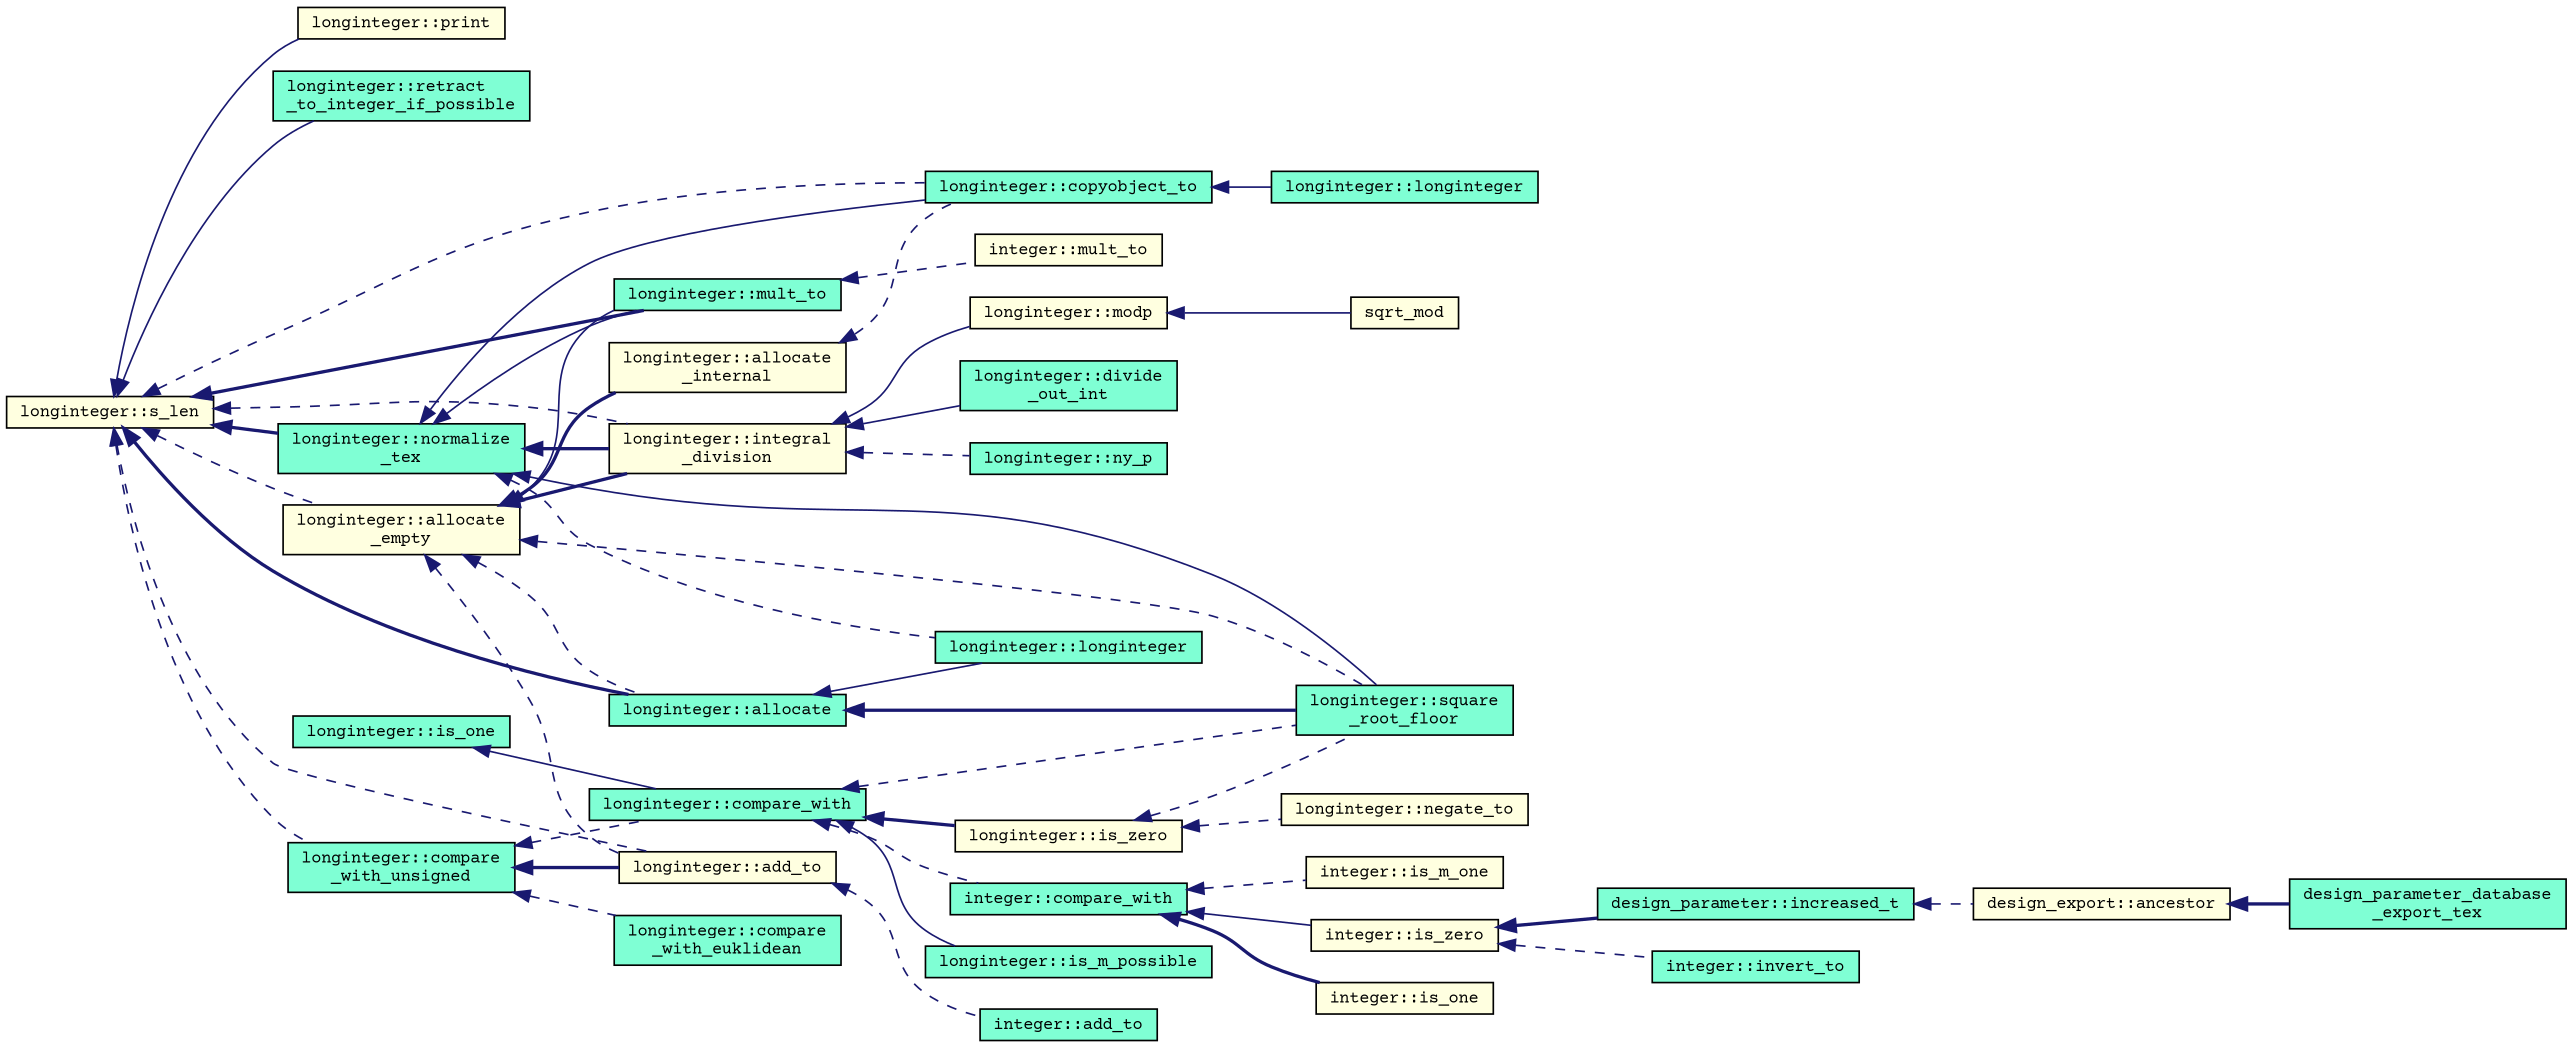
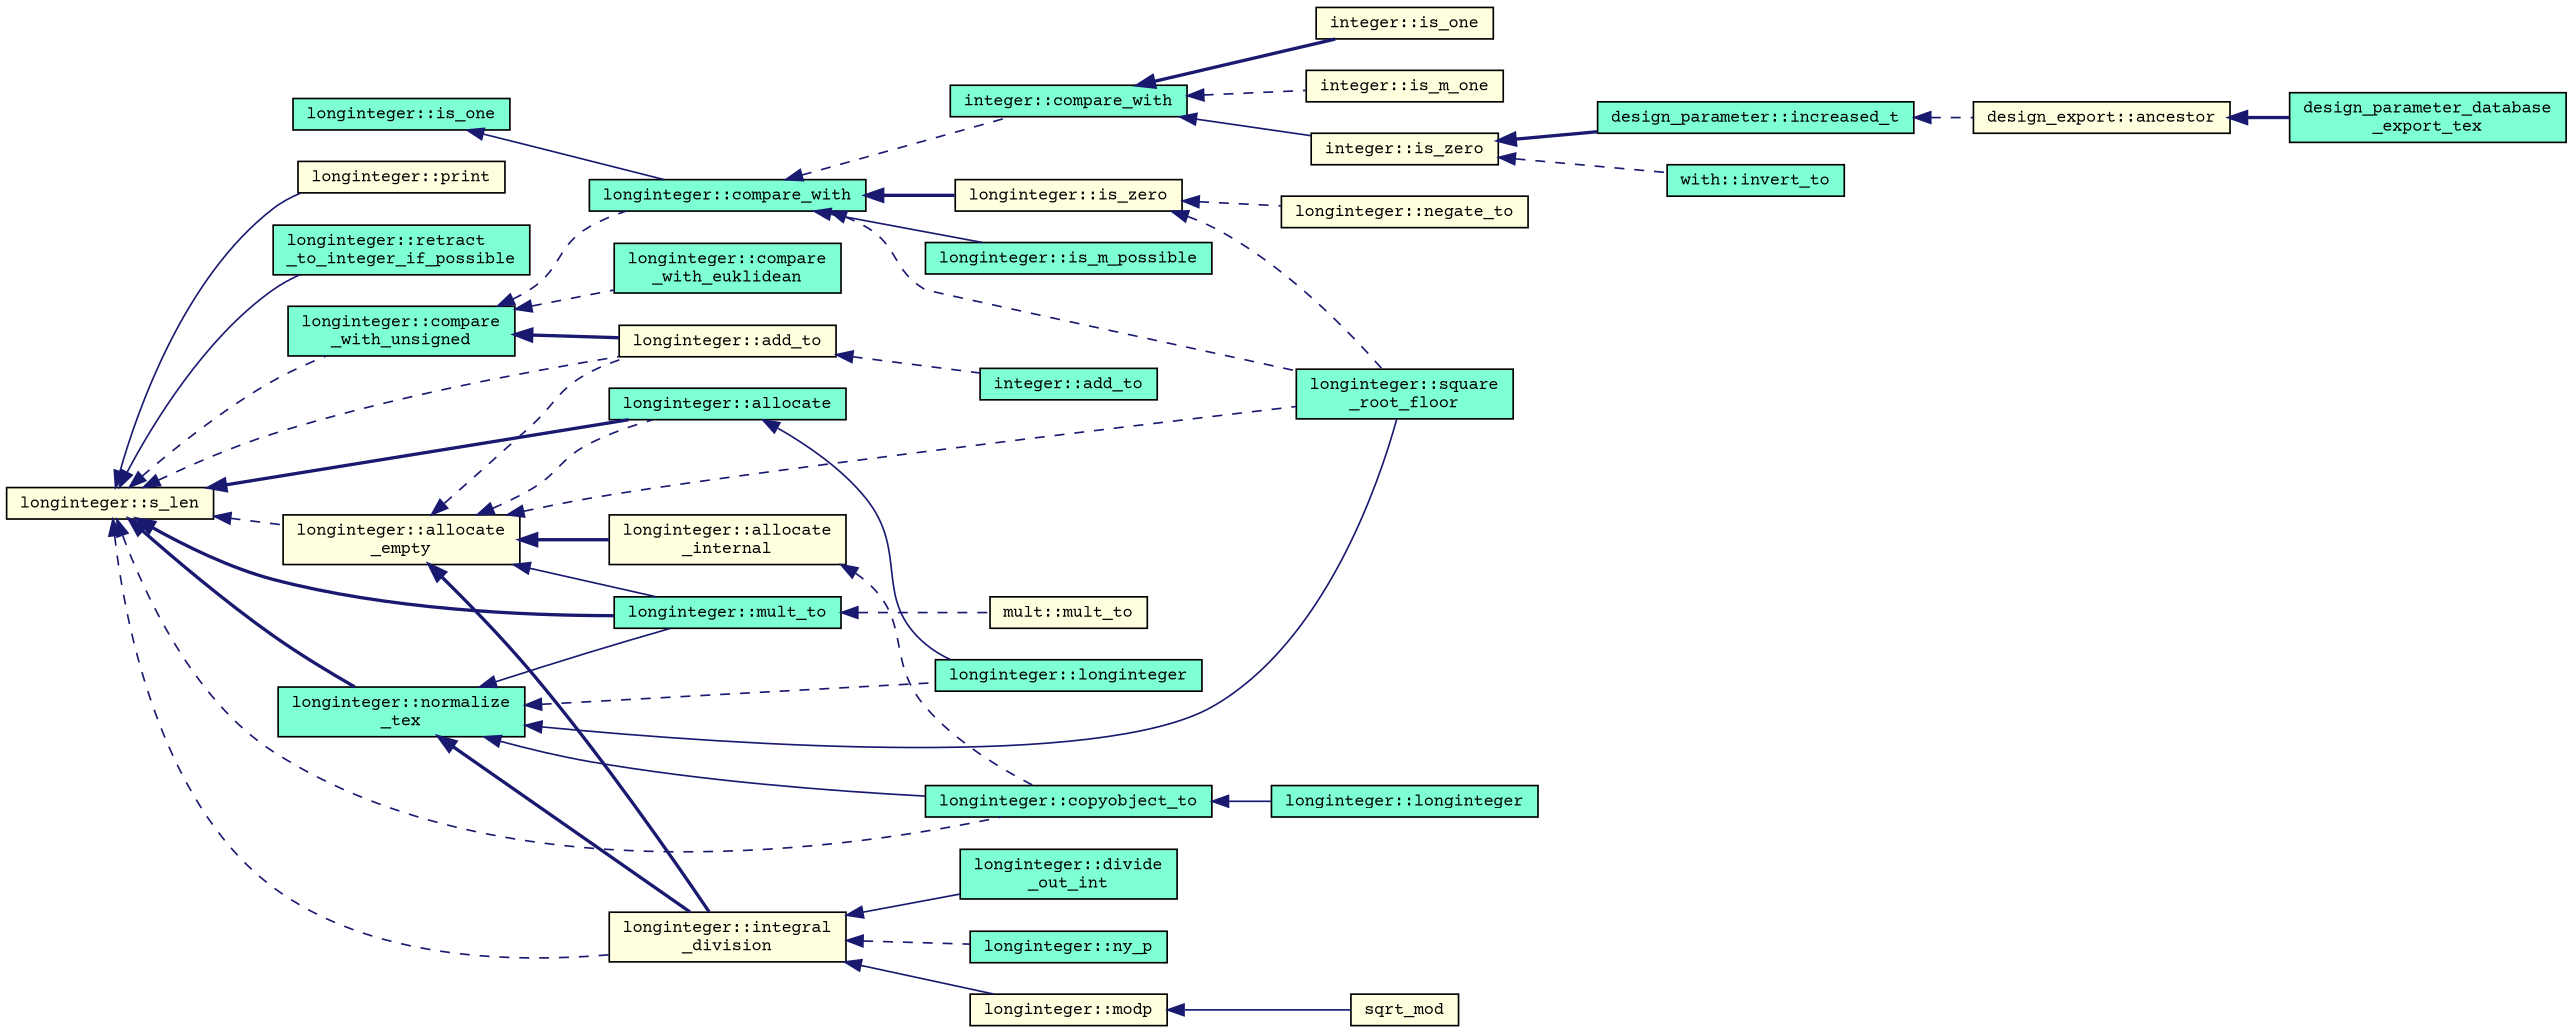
(1069, 250) -> (1069, 613)
(1080, 710) -> none
(1756, 967) -> (1756, 180)
